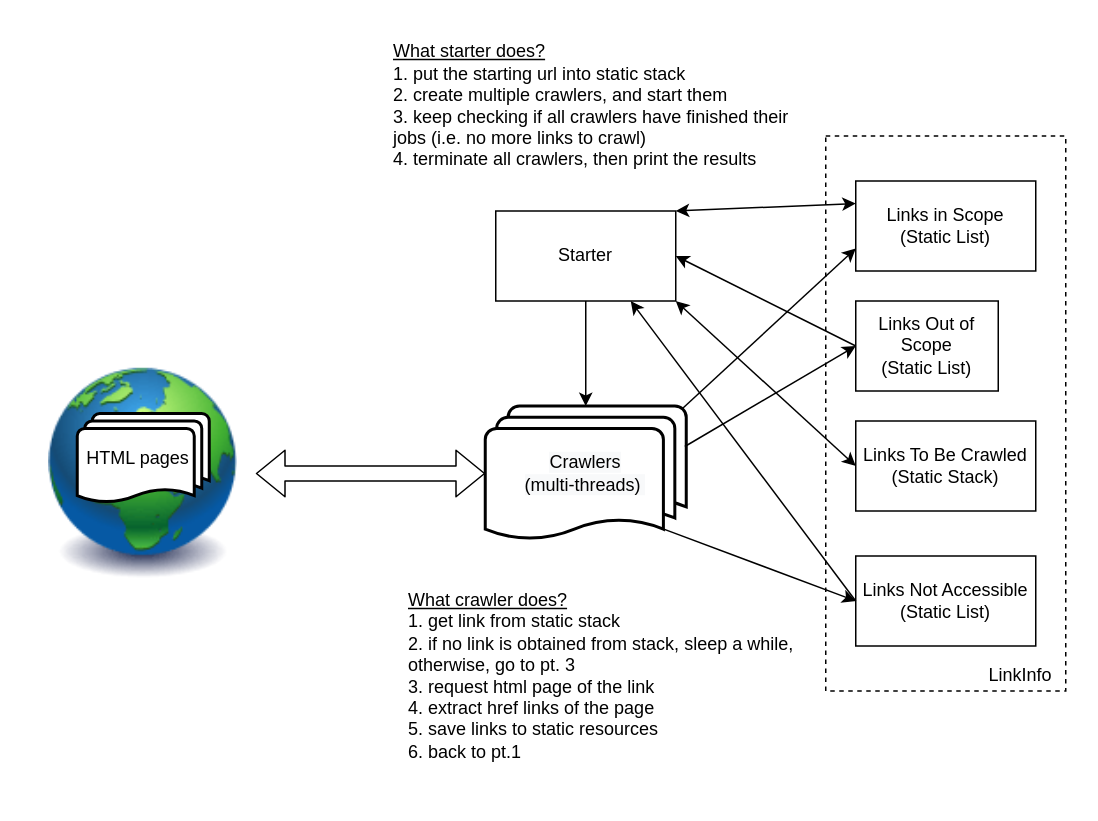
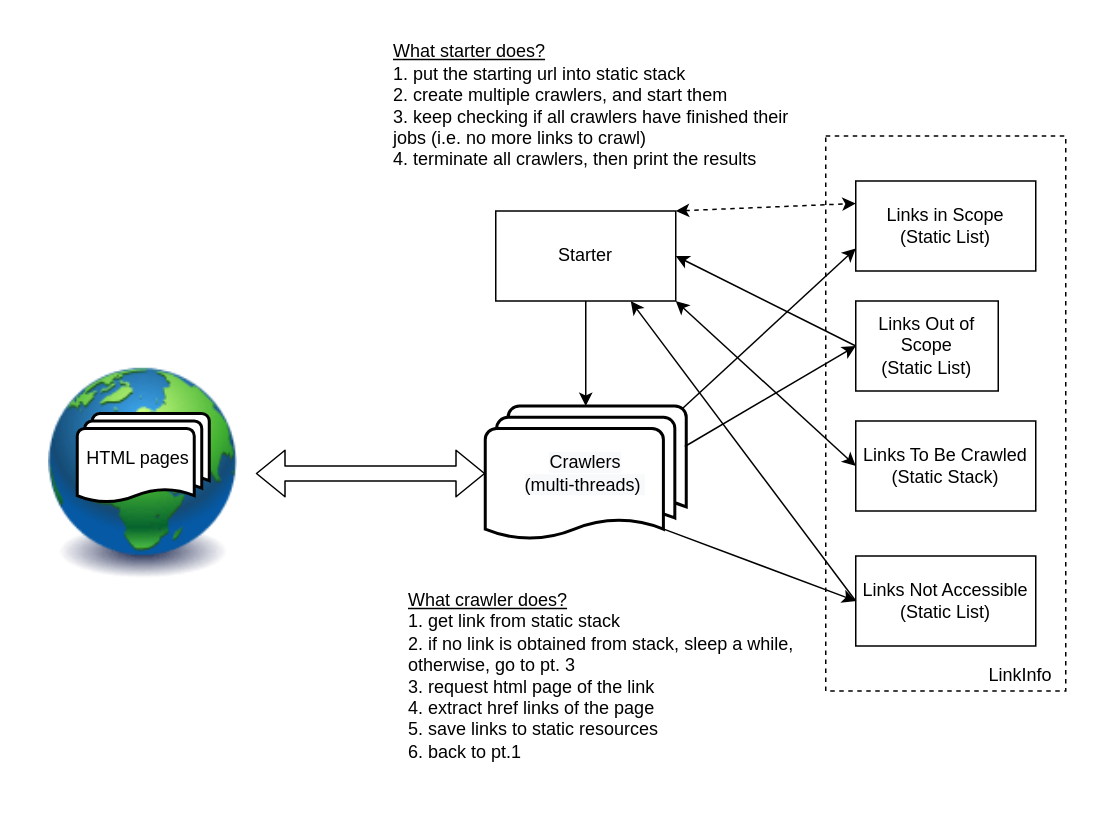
(767, 207) -> (767, 207)
